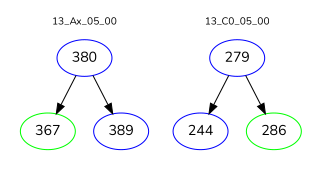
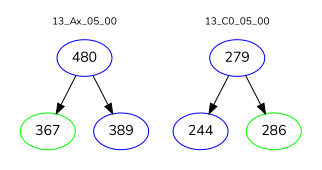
(84, 58) -> (84, 58)
